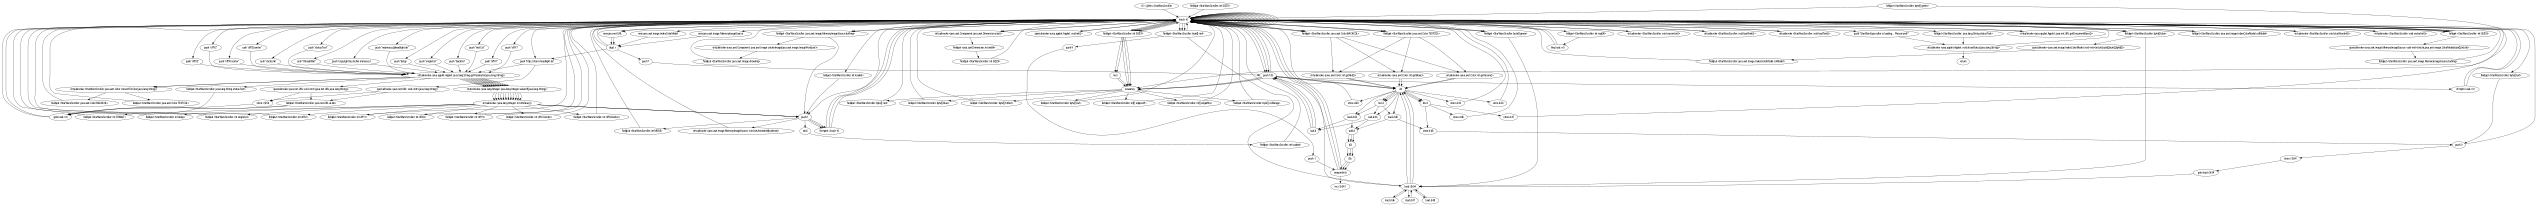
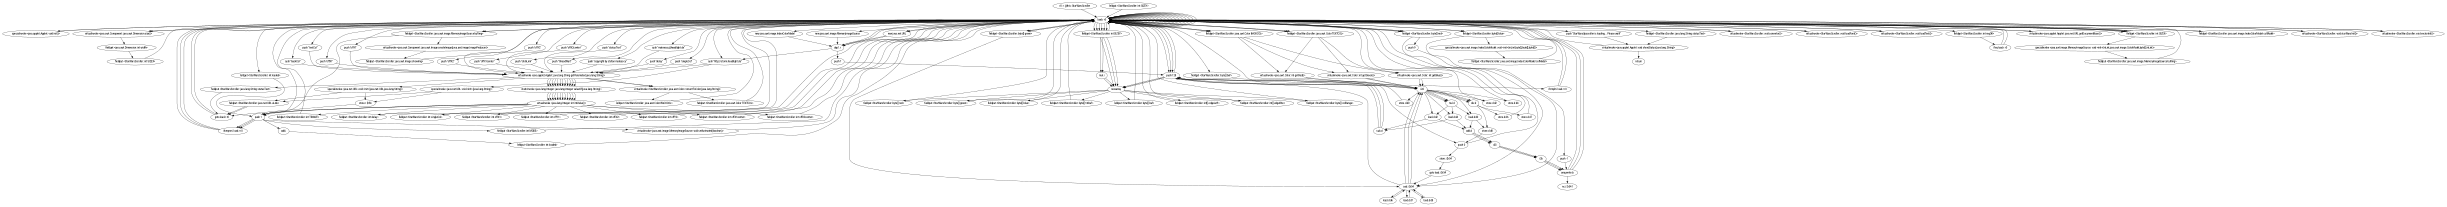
(2114, 70) -> (1039, 95)
